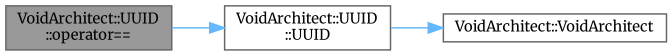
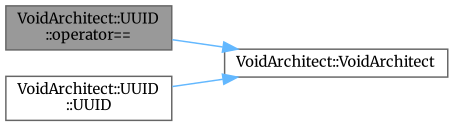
(191, 28) -> (198, 43)
